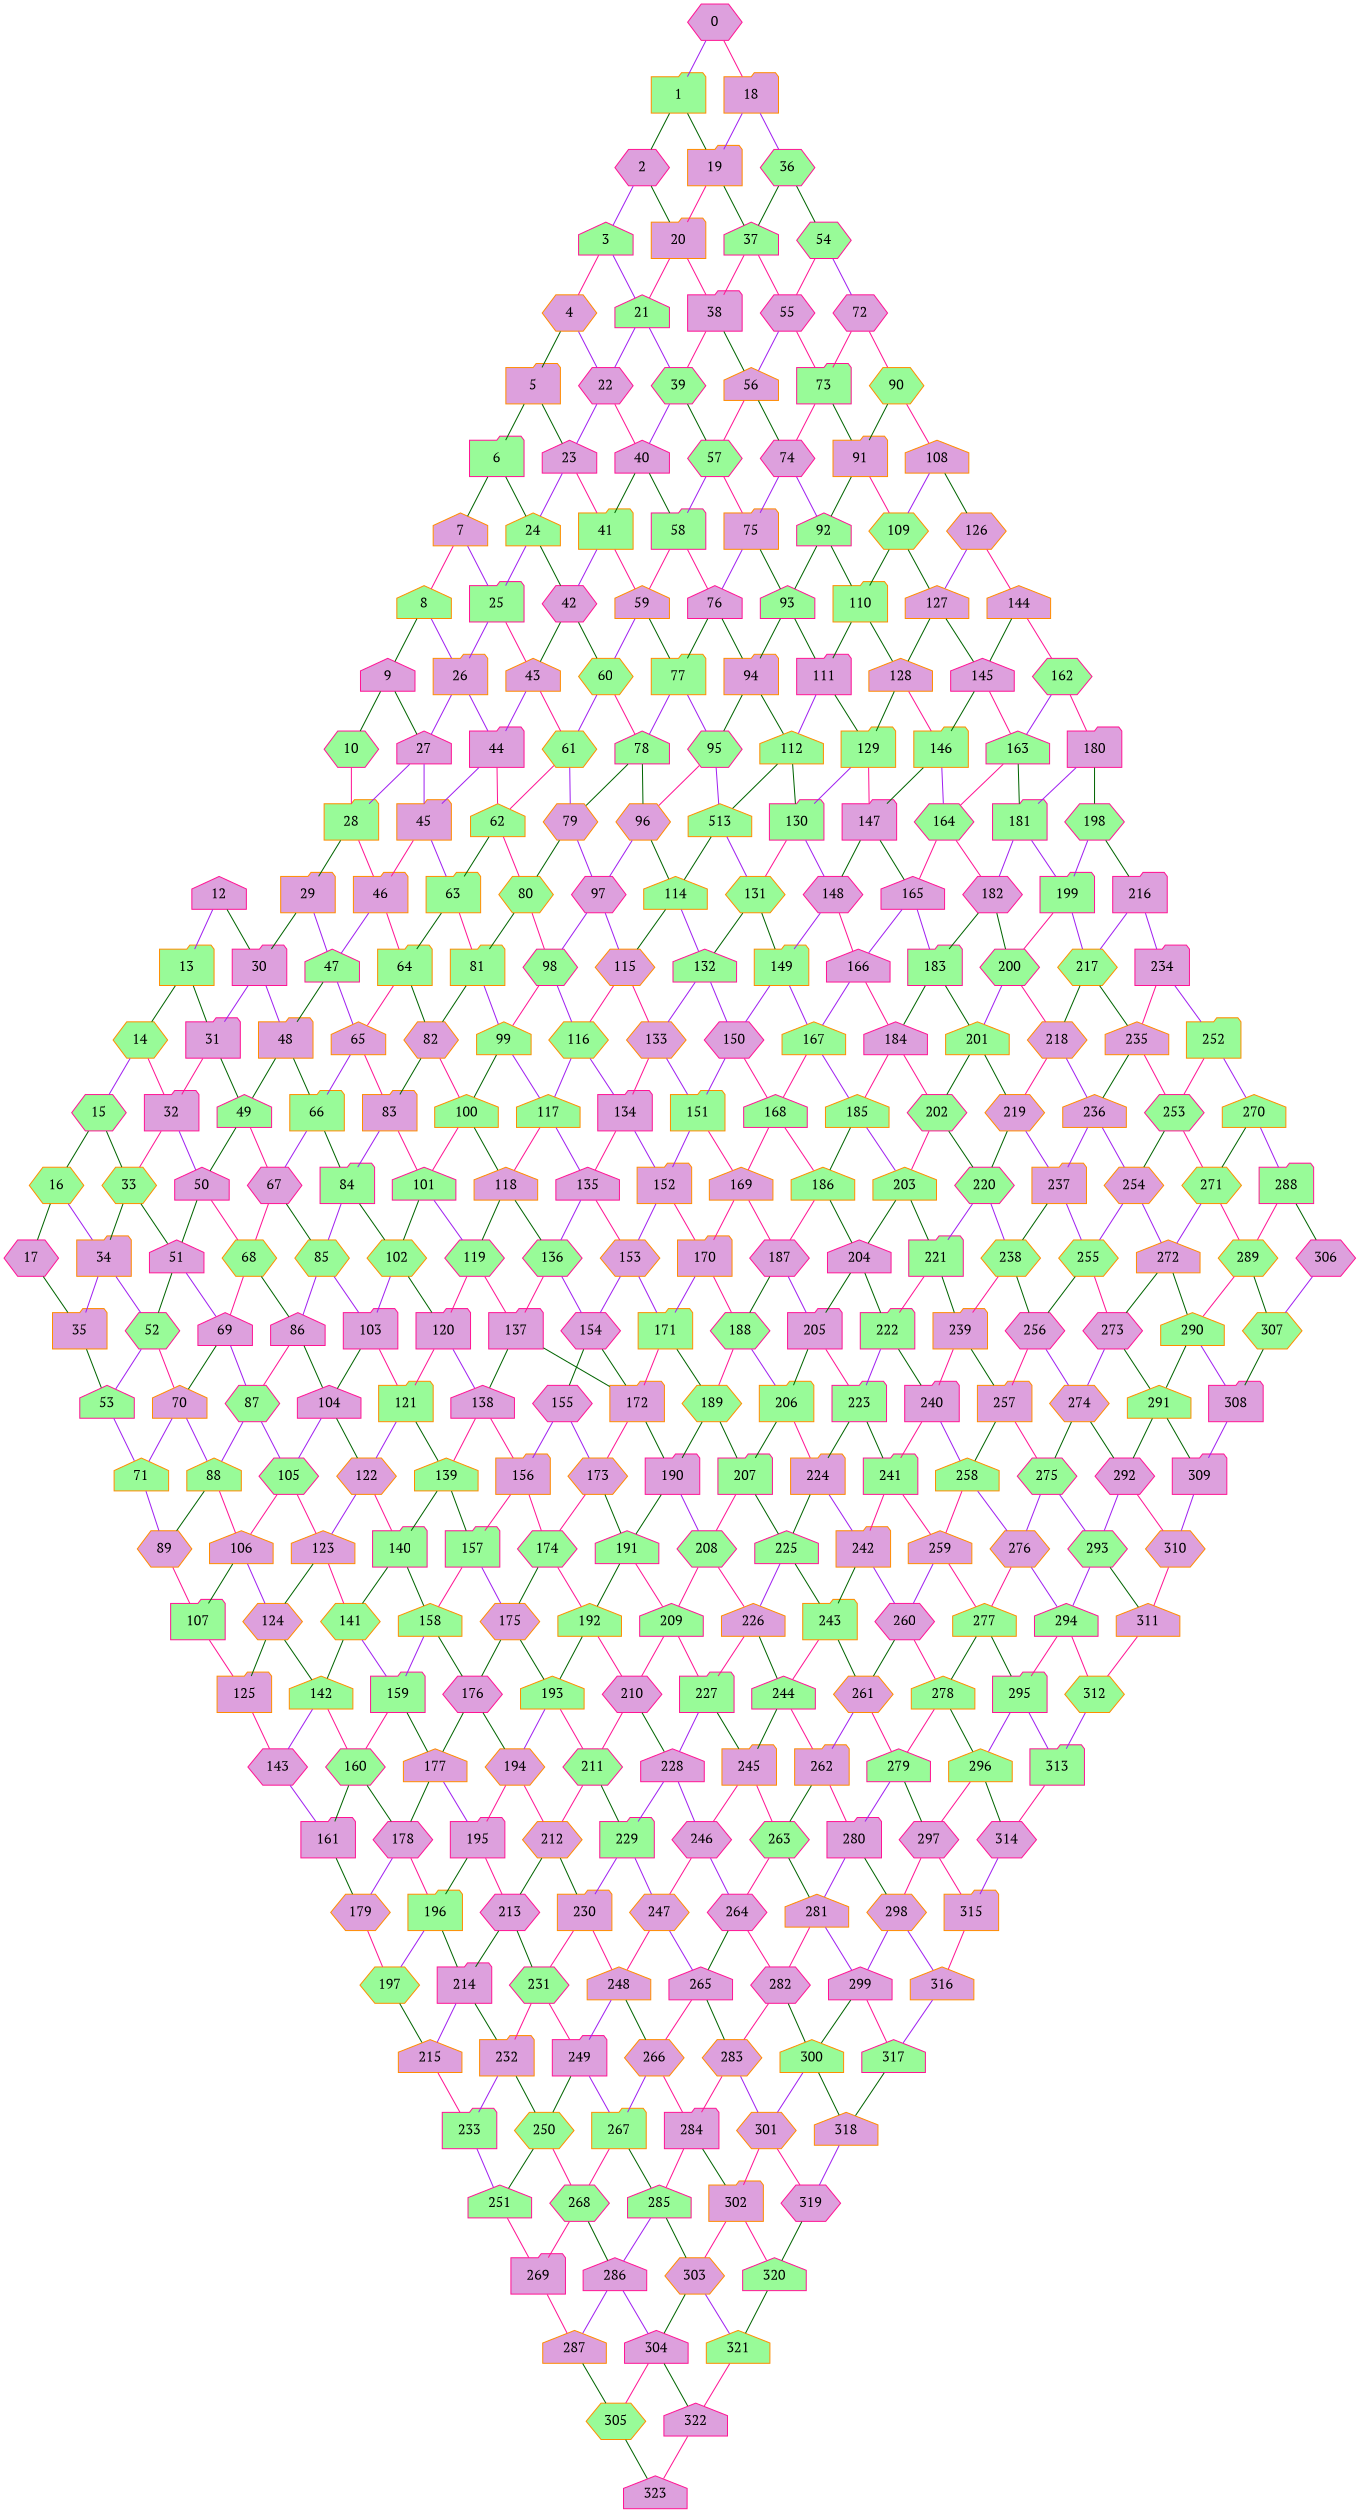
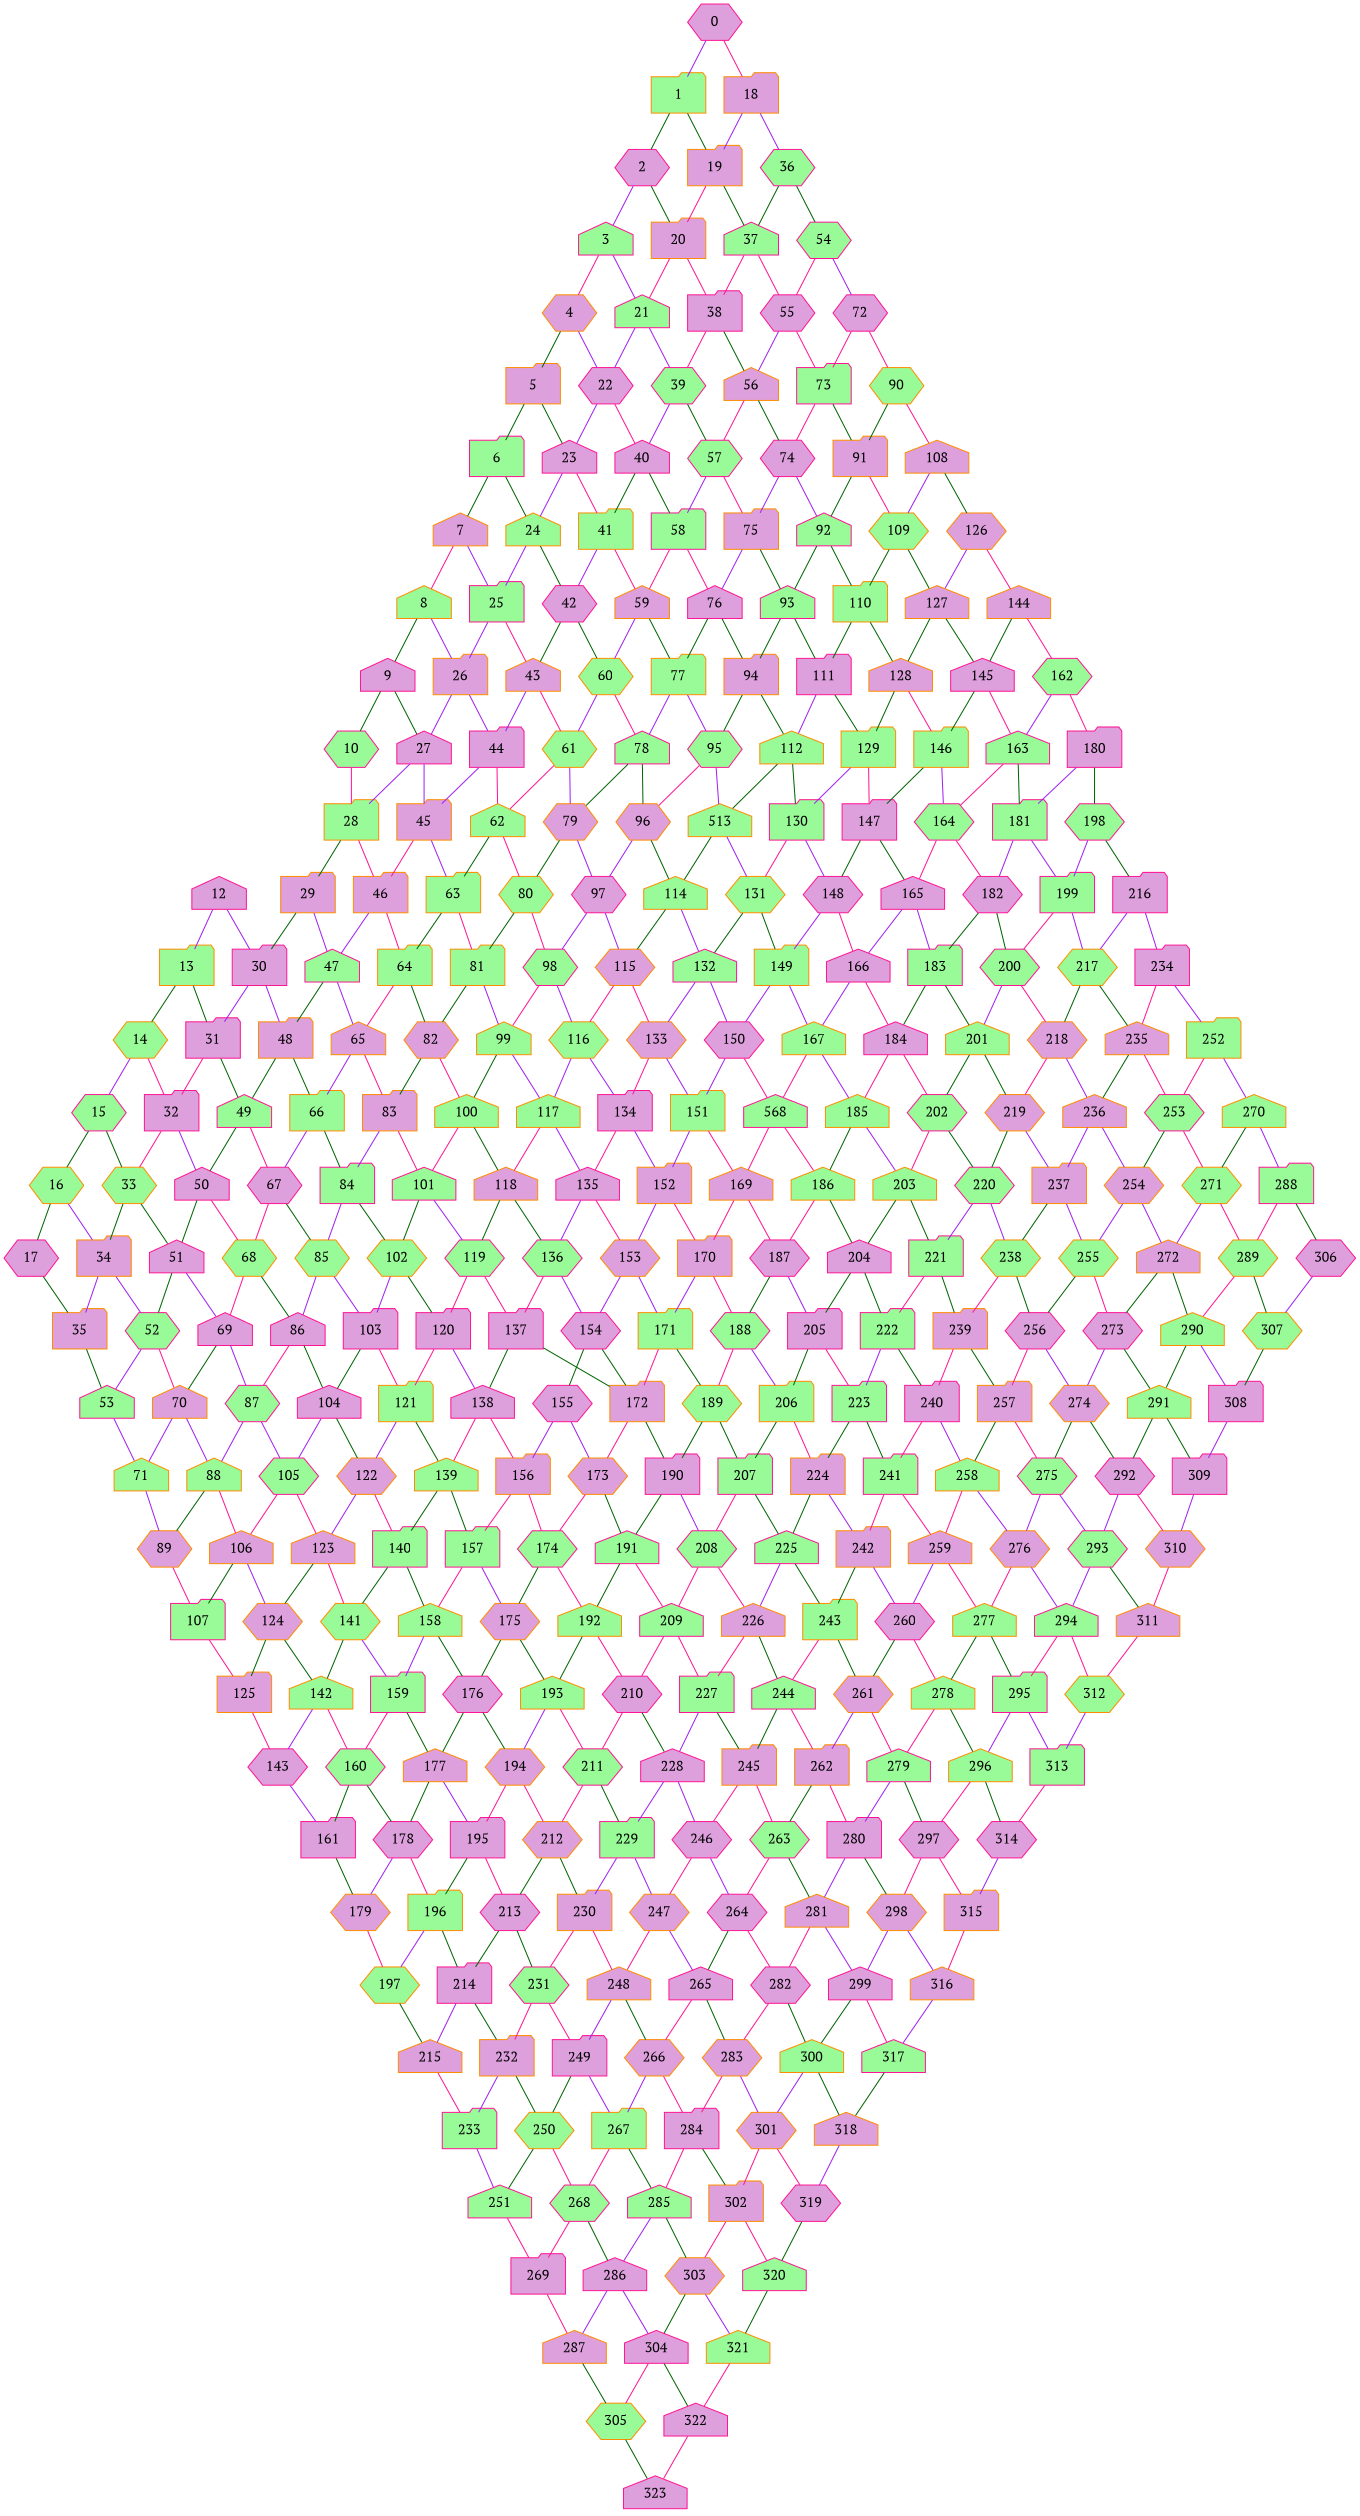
(238, 929) -> (238, 929)
(775, 1113) -> (775, 1113)
